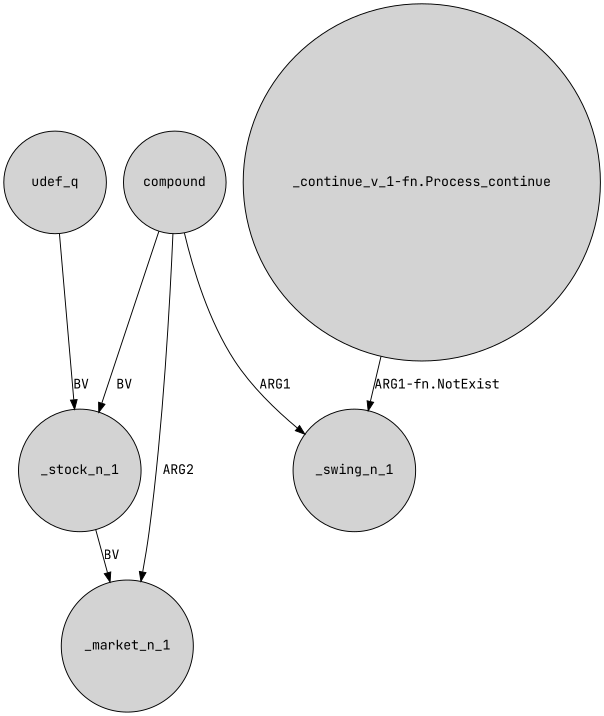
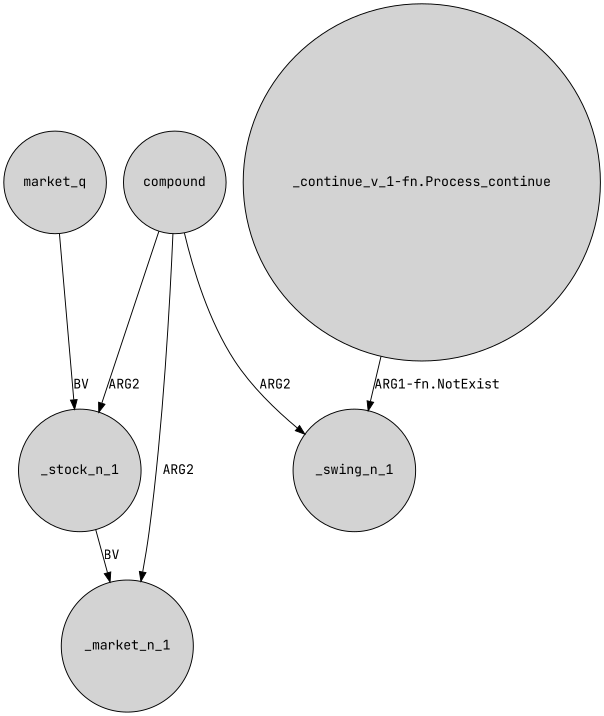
(55, 182) -> (55, 182)
(124, 385) -> (124, 385)
(276, 385) -> (276, 385)
